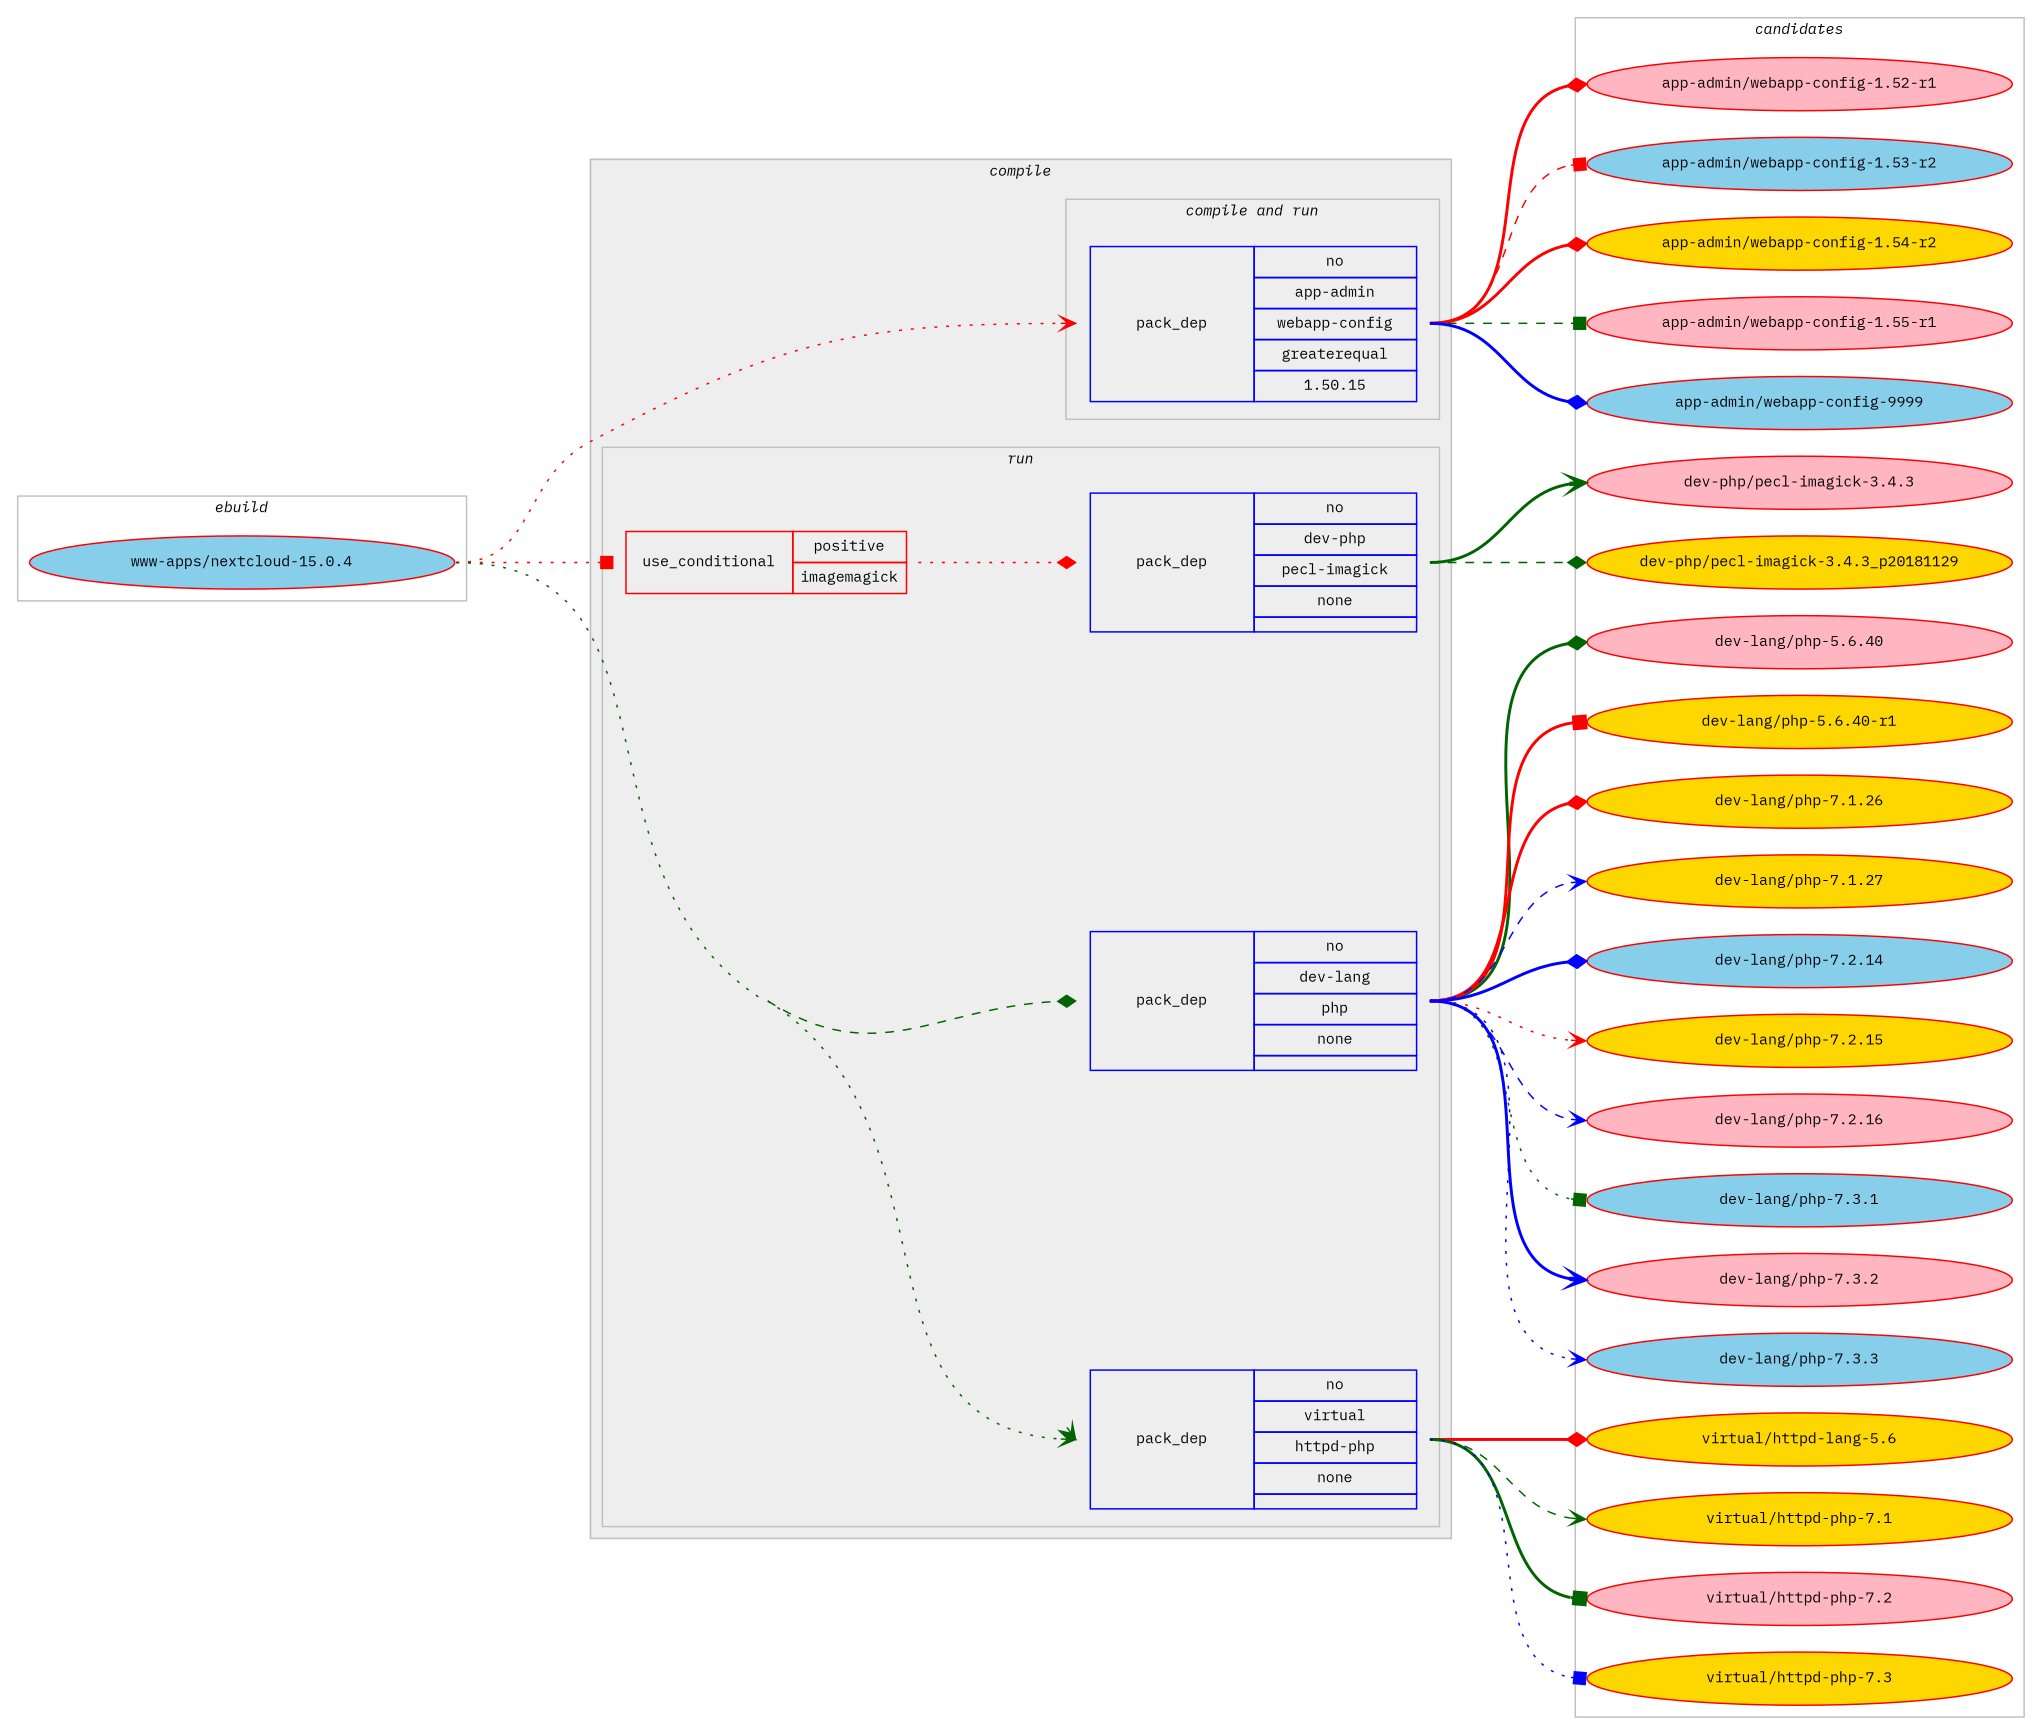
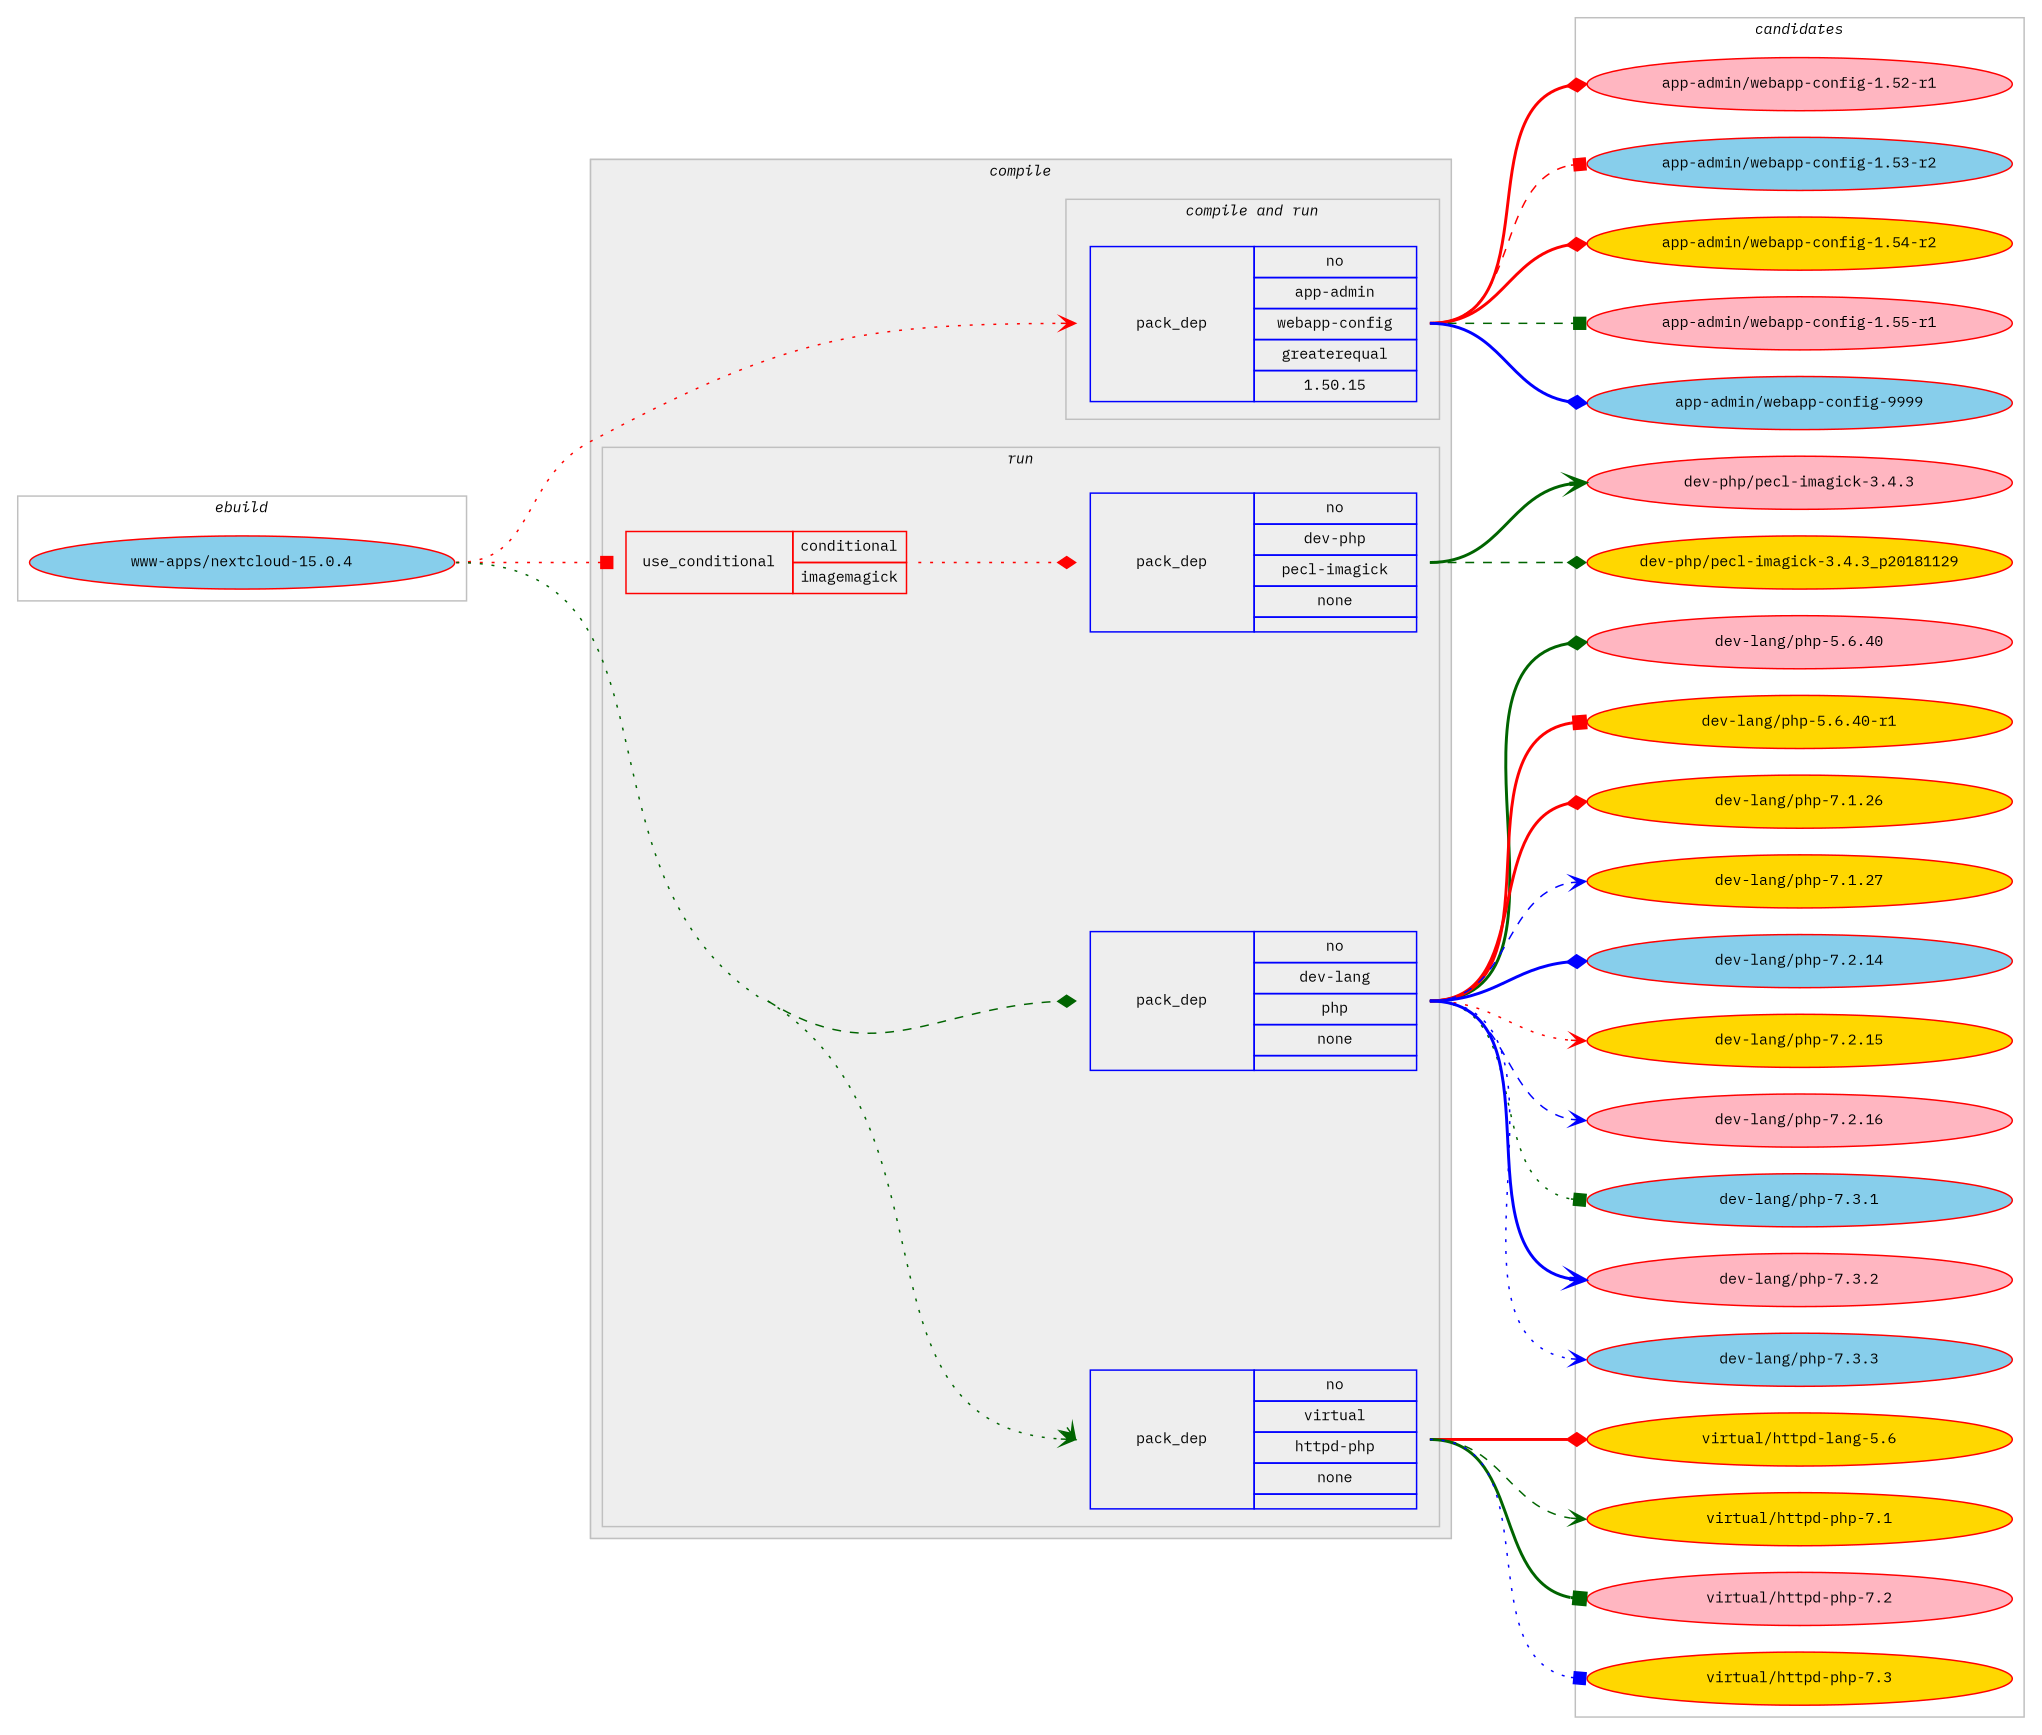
(850, 546) -> (850, 546)
